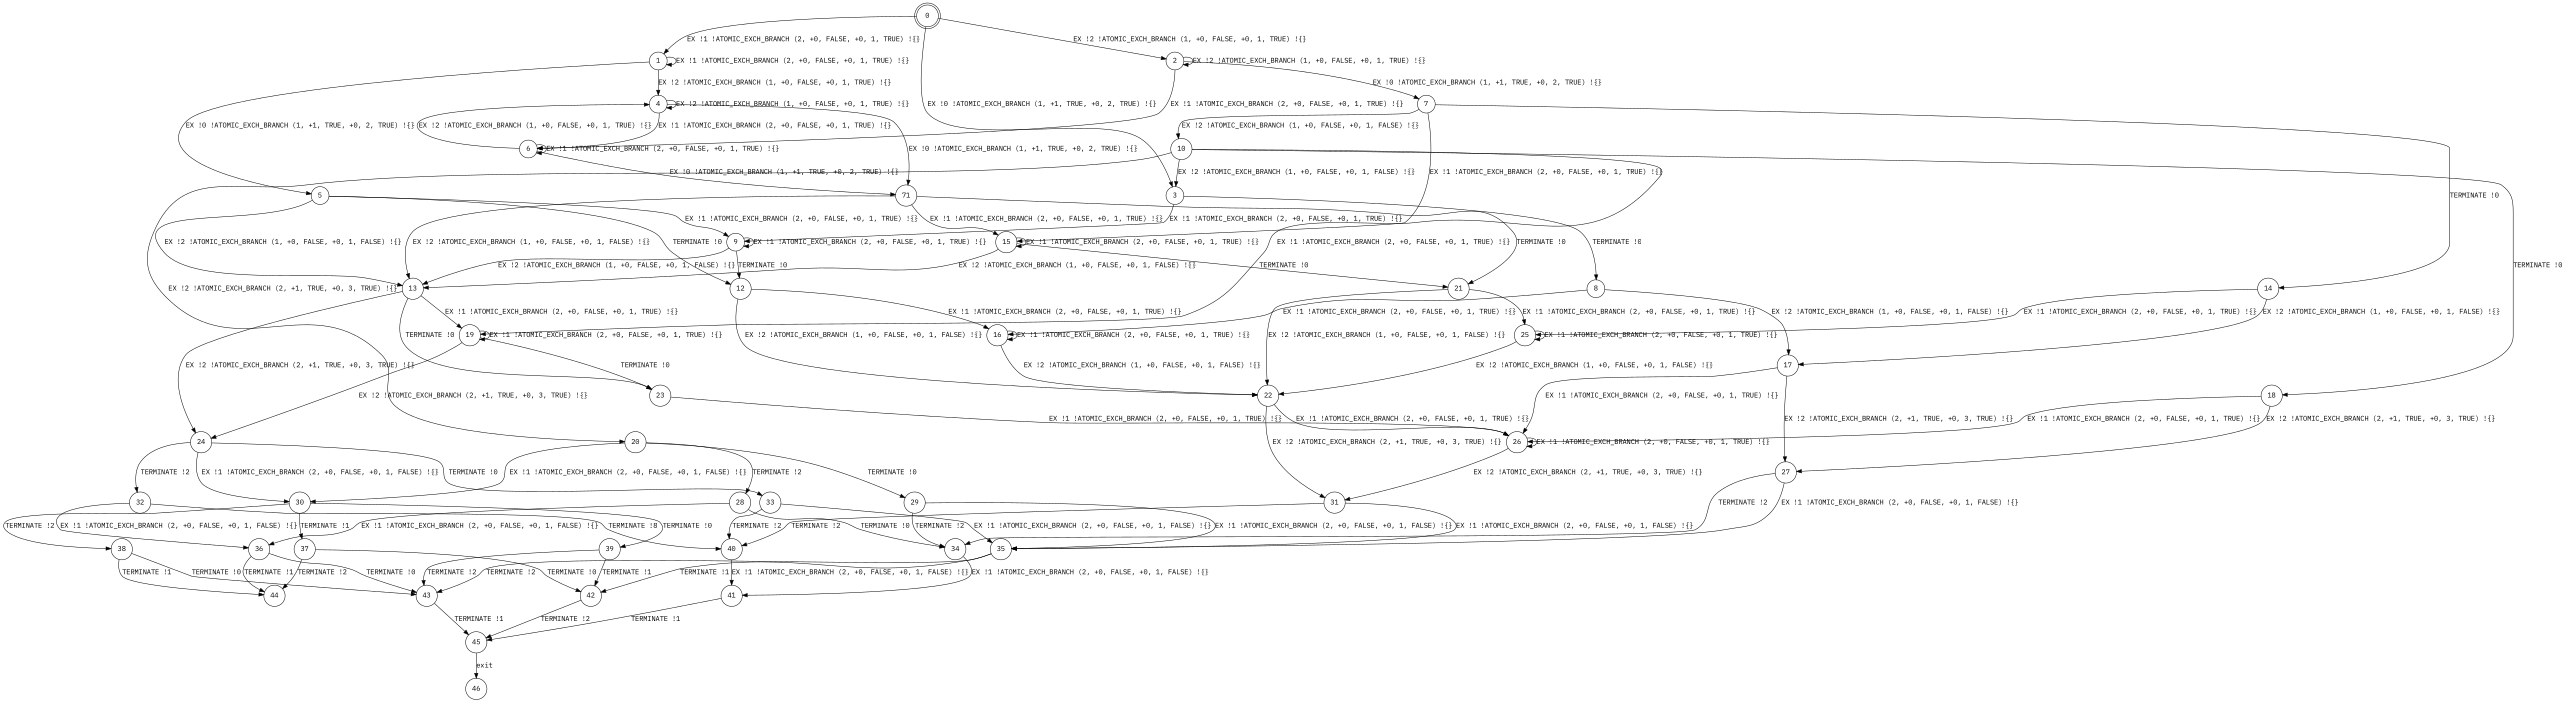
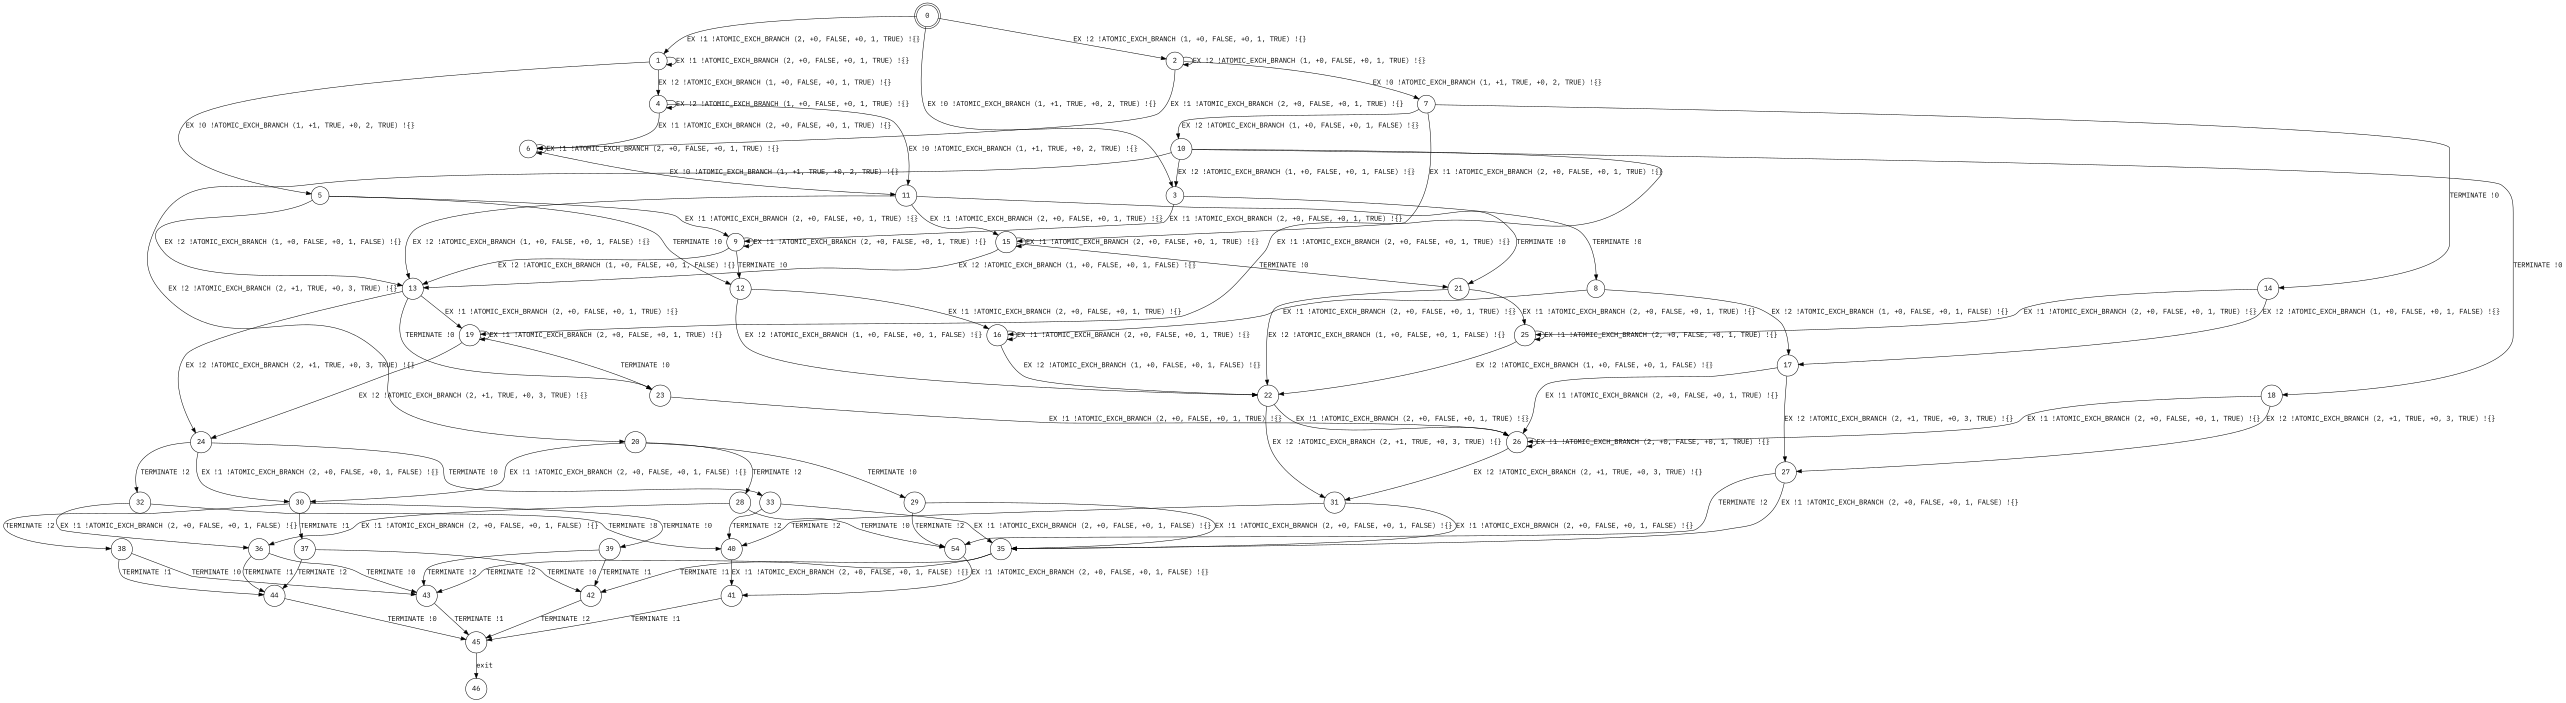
(475, 110) -> none
(906, 196) -> (906, 196)
(955, 549) -> (955, 549)
none -> (373, 618)
